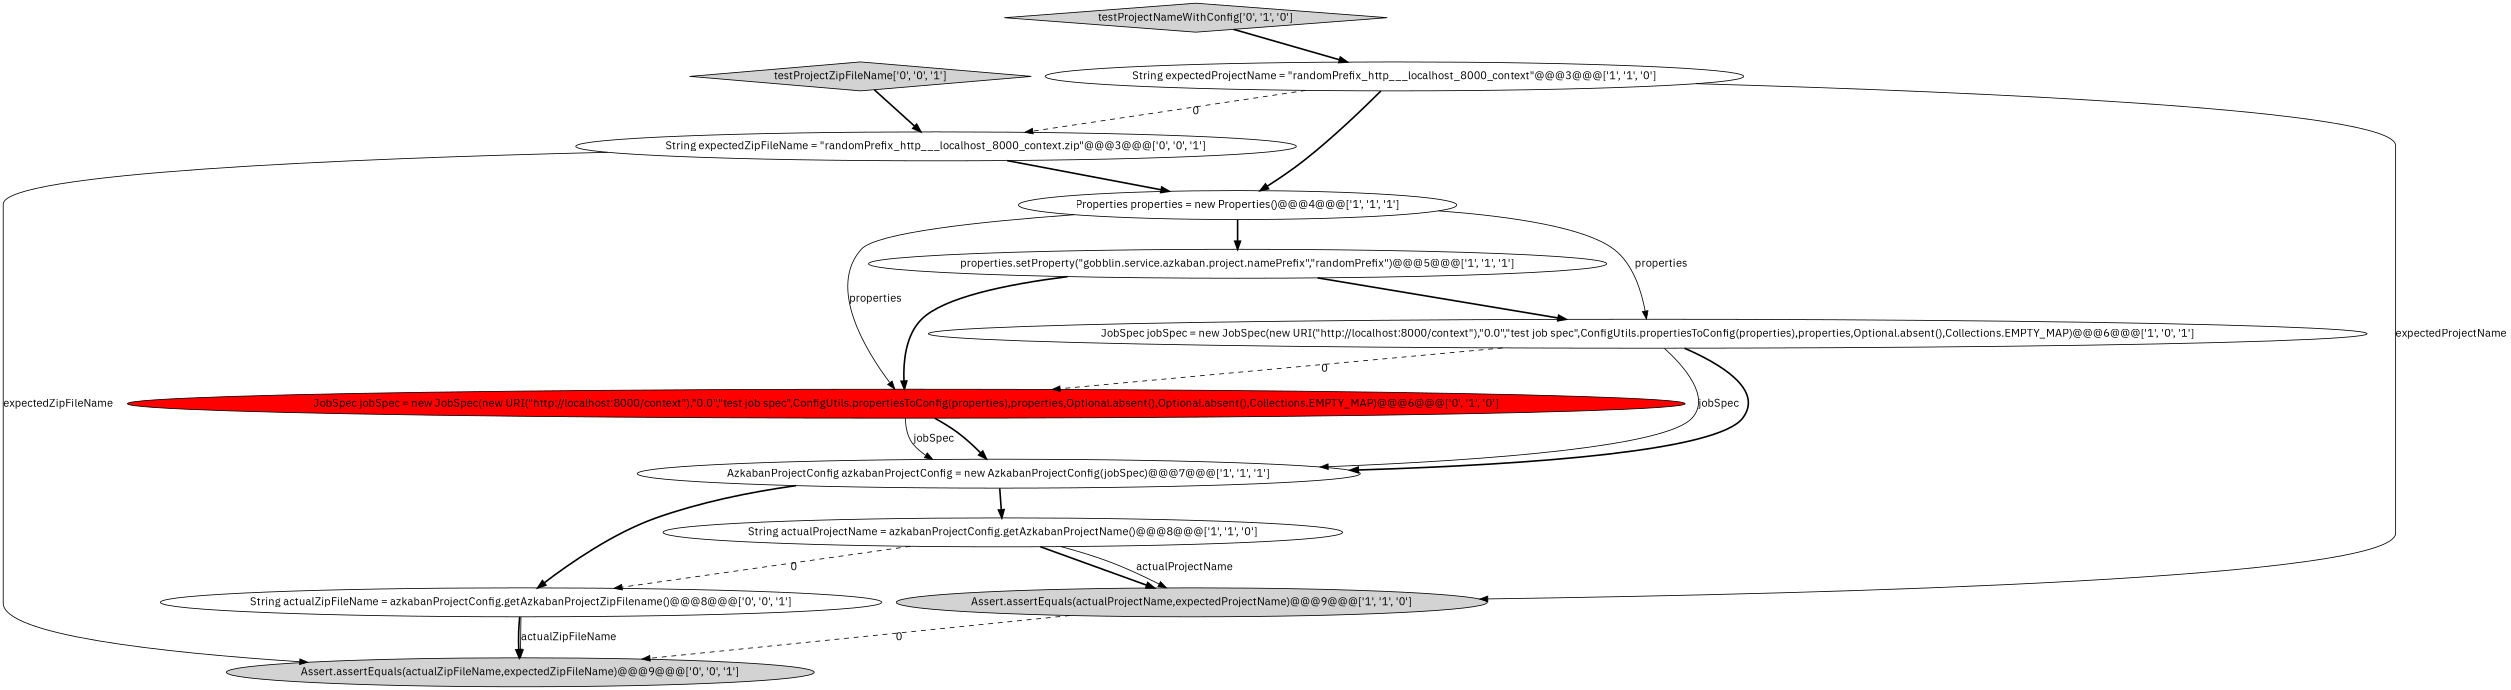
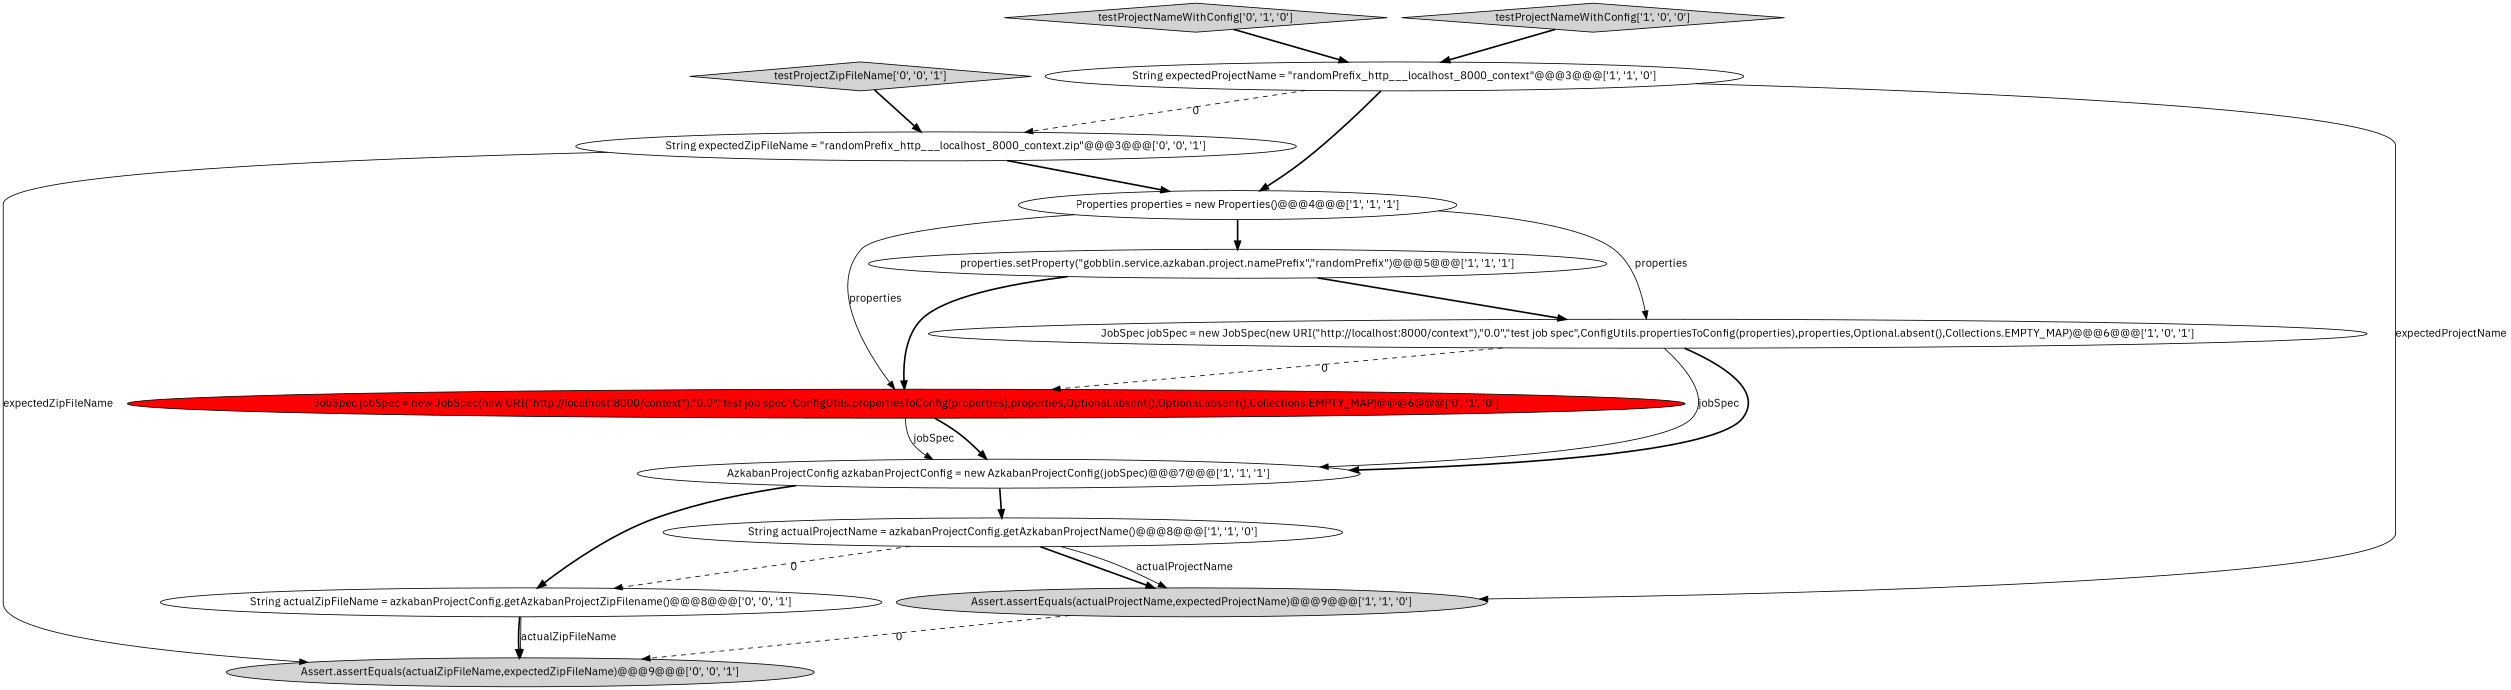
none -> (1593, 18)
